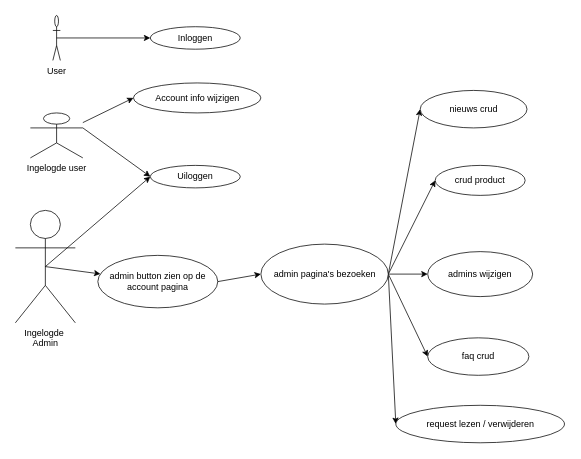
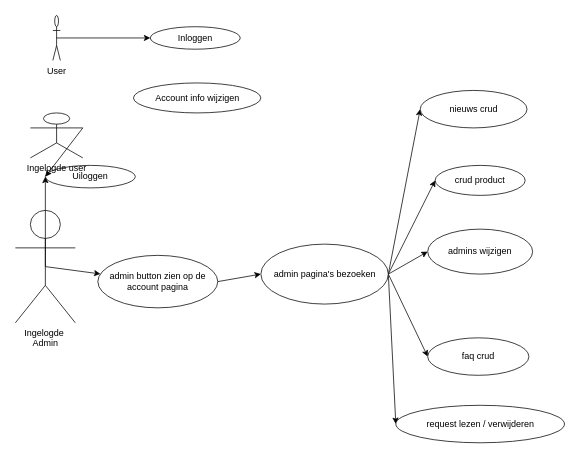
(106, 111) -> none
(195, 177) -> (90, 177)
(480, 274) -> (480, 252)
